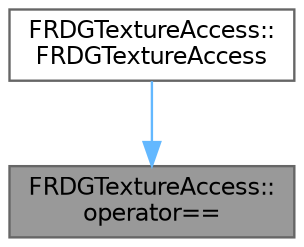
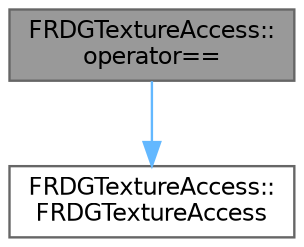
(152, 111) -> (152, 111)
